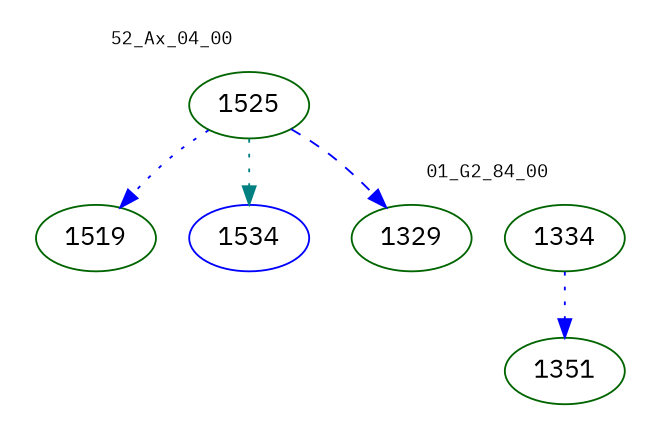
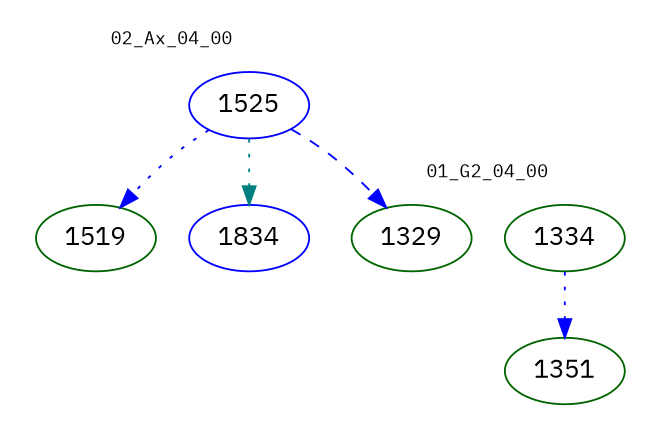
(173, 40) -> (173, 40)
(249, 105) -> (249, 105)
(488, 173) -> (488, 173)
(249, 238) -> (249, 238)
